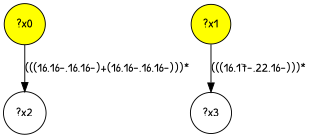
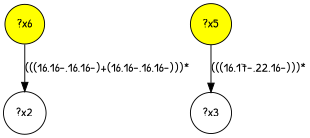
(25, 24) -> (25, 24)
(211, 24) -> (211, 24)
